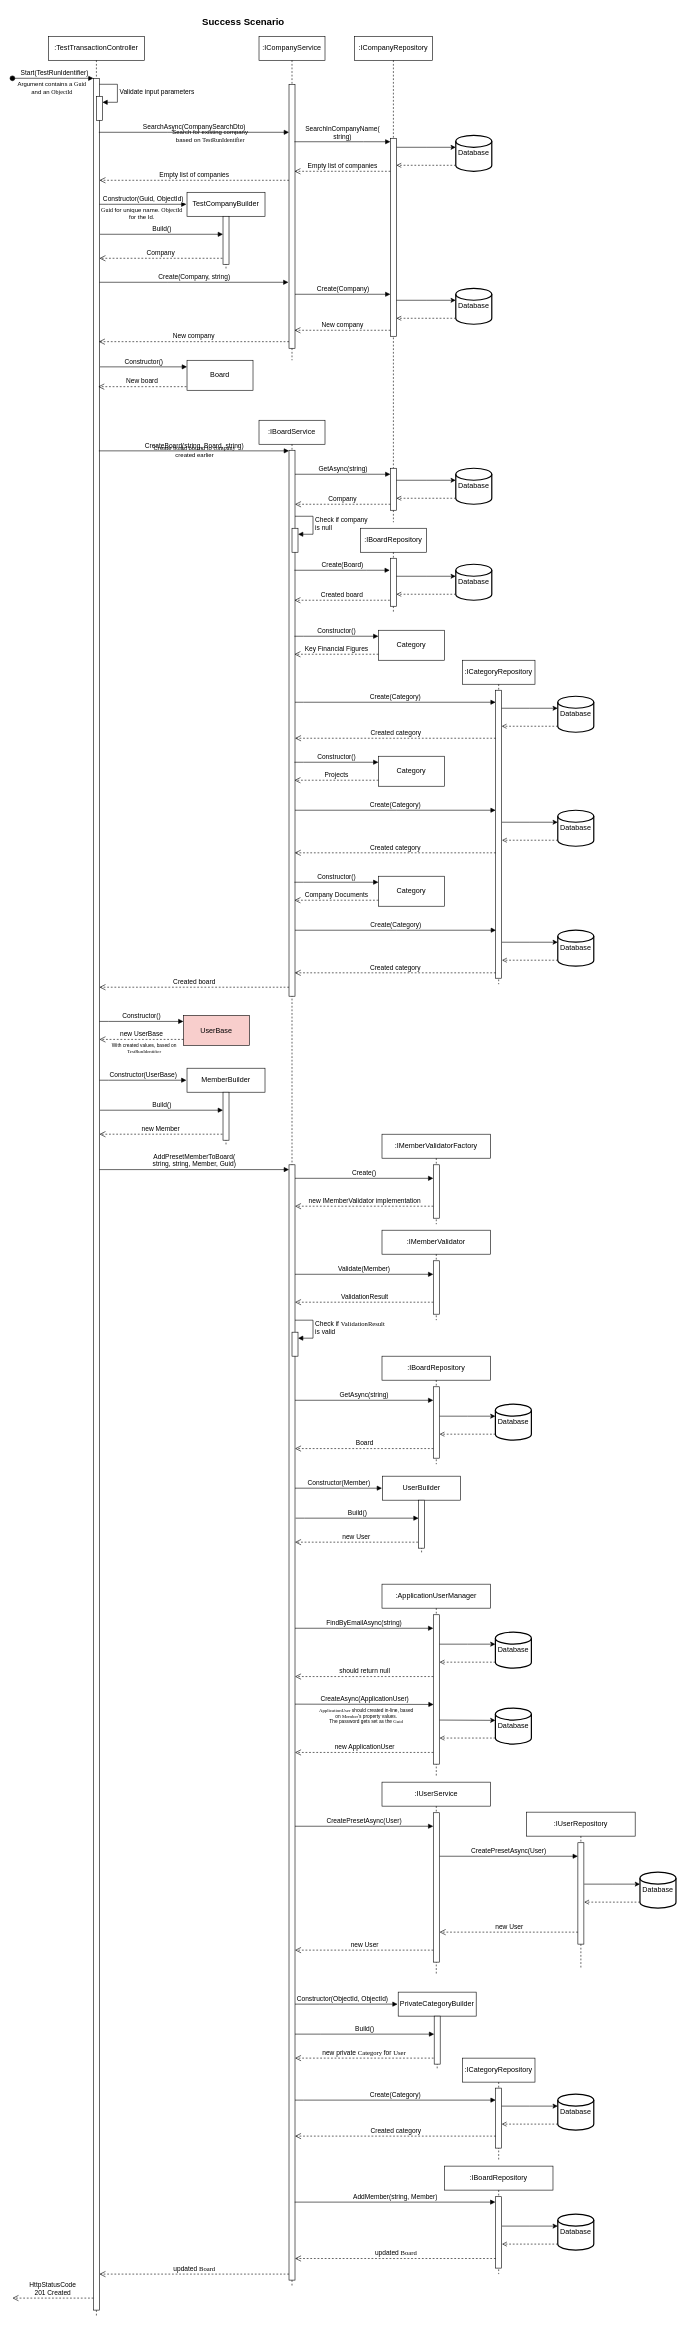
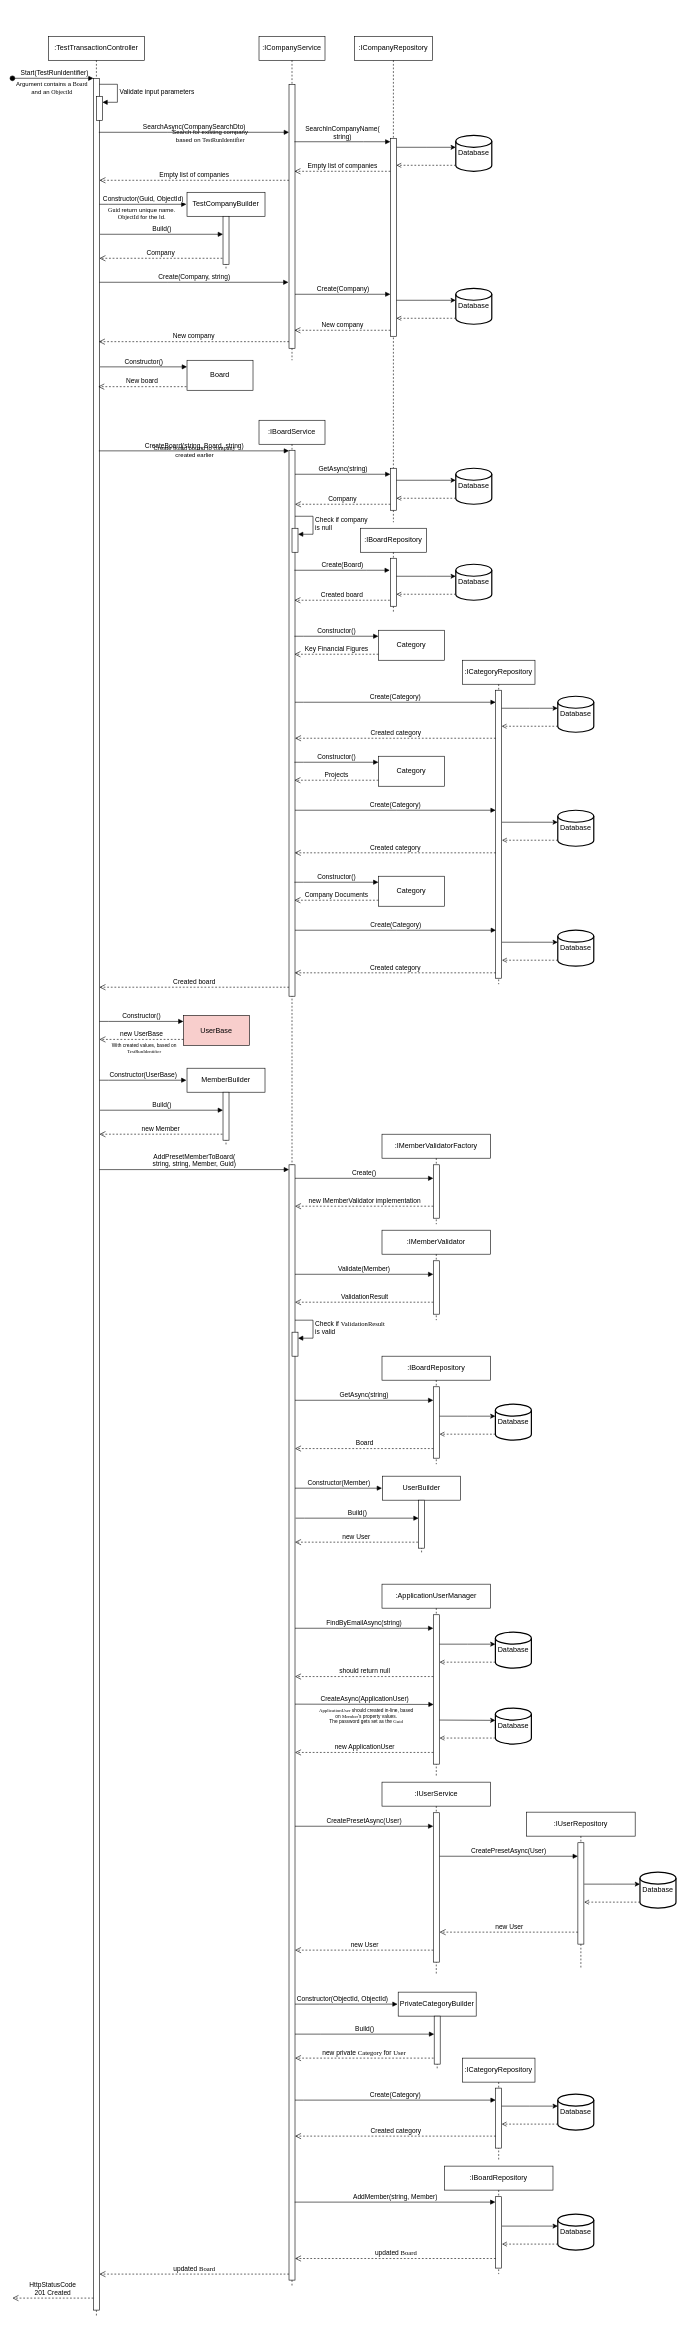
(243, 21) -> none
(52, 88) -> (52, 88)
(142, 213) -> (142, 213)
